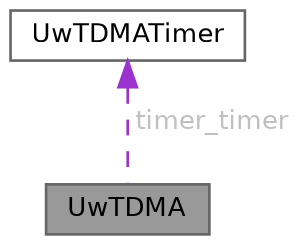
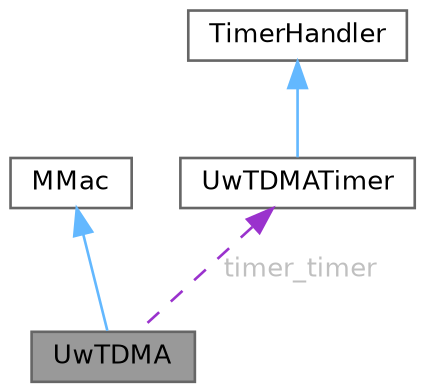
none -> (298, 36)
none -> (71, 183)
